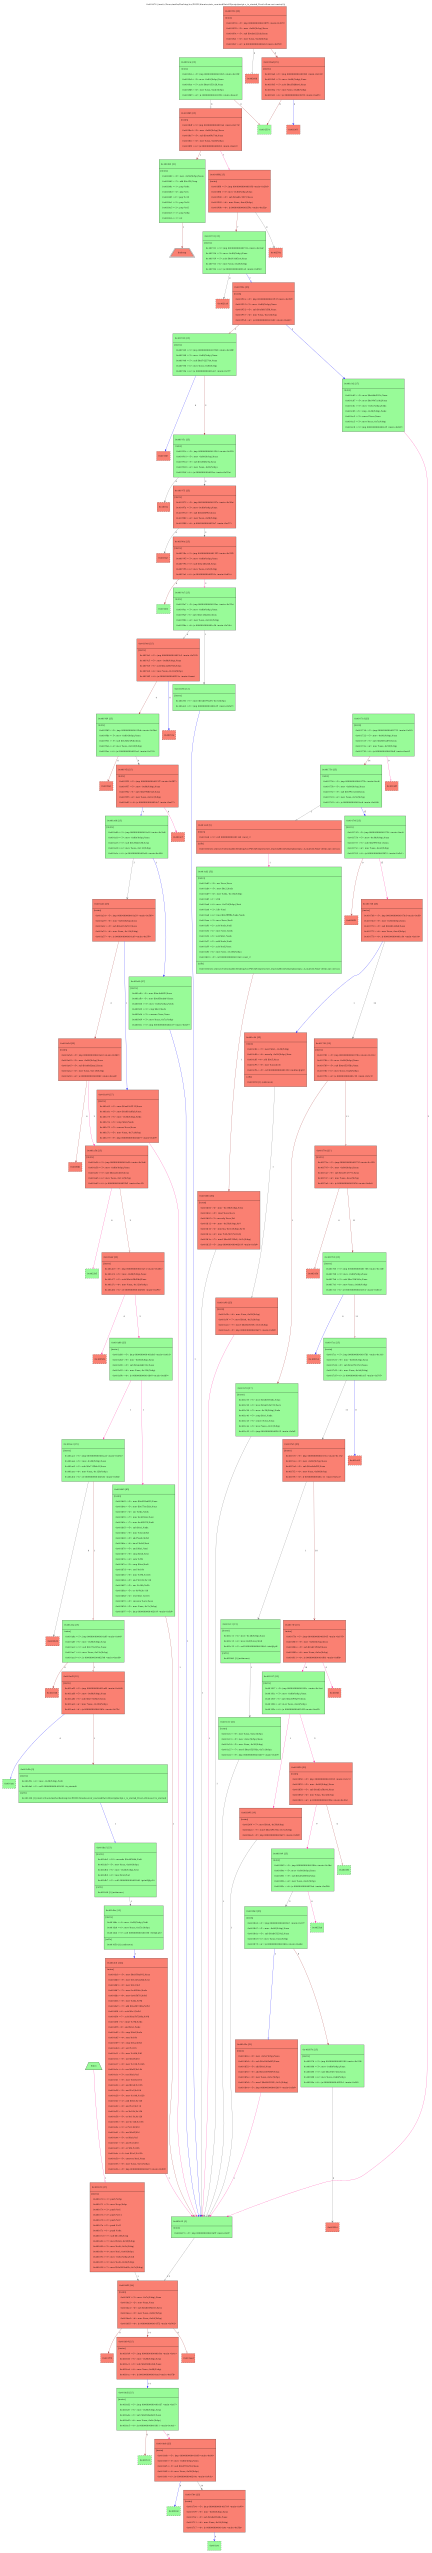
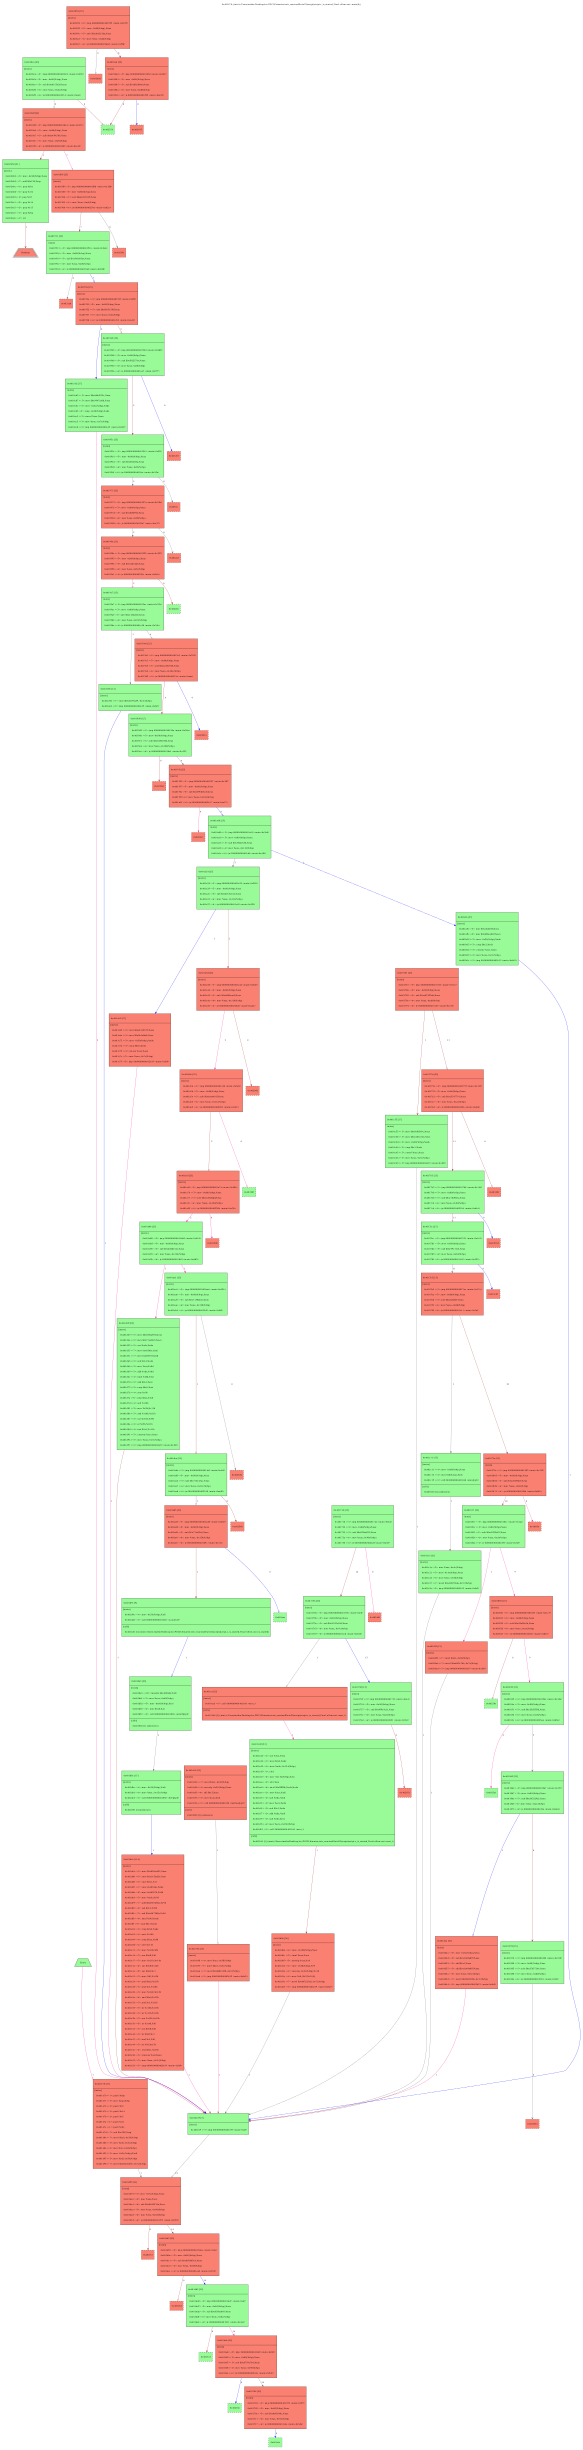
(124, 920) -> (228, 888)
(392, 920) -> none
(181, 2339) -> (181, 2288)
